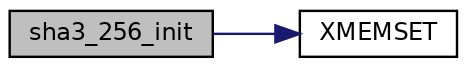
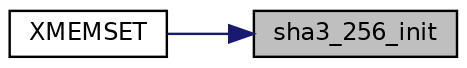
(244, 34) -> (198, 34)
